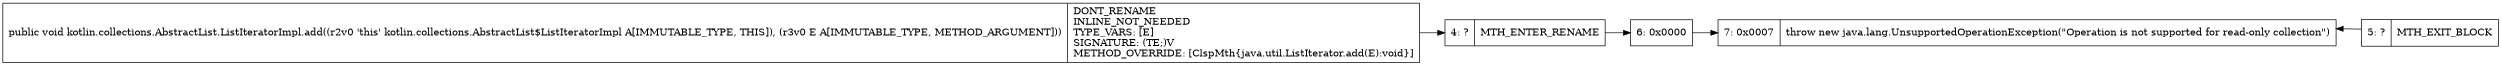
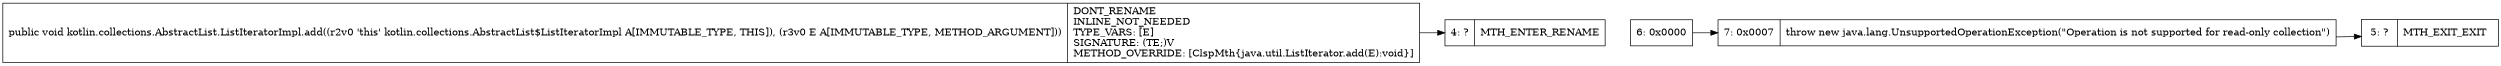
(2352, 29) -> (2345, 37)
(2445, 32) -> (2445, 32)
(1614, 33) -> none
